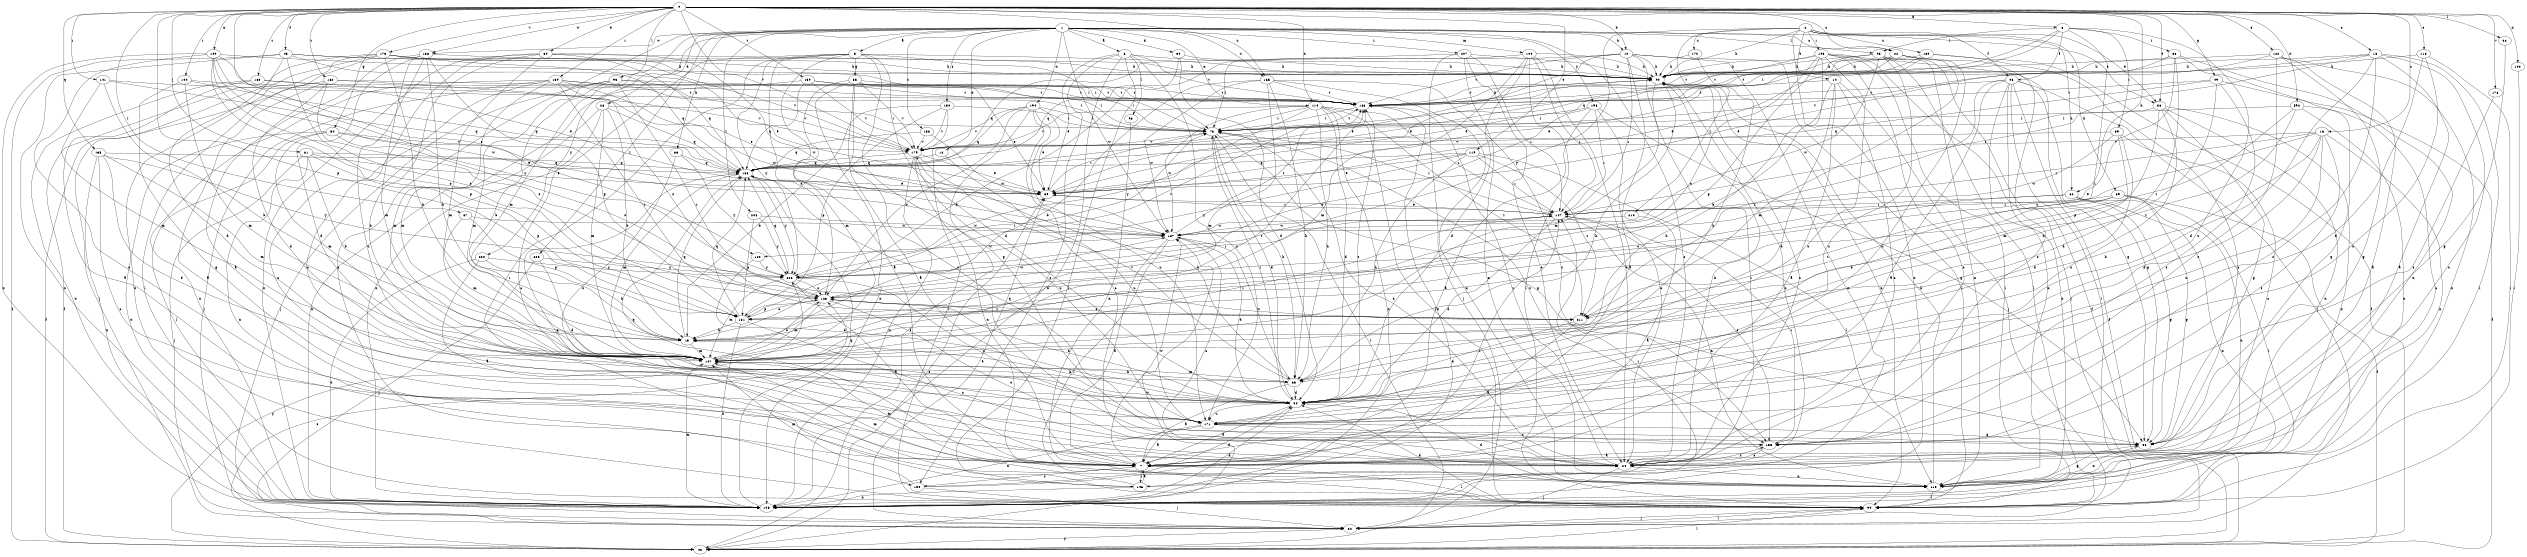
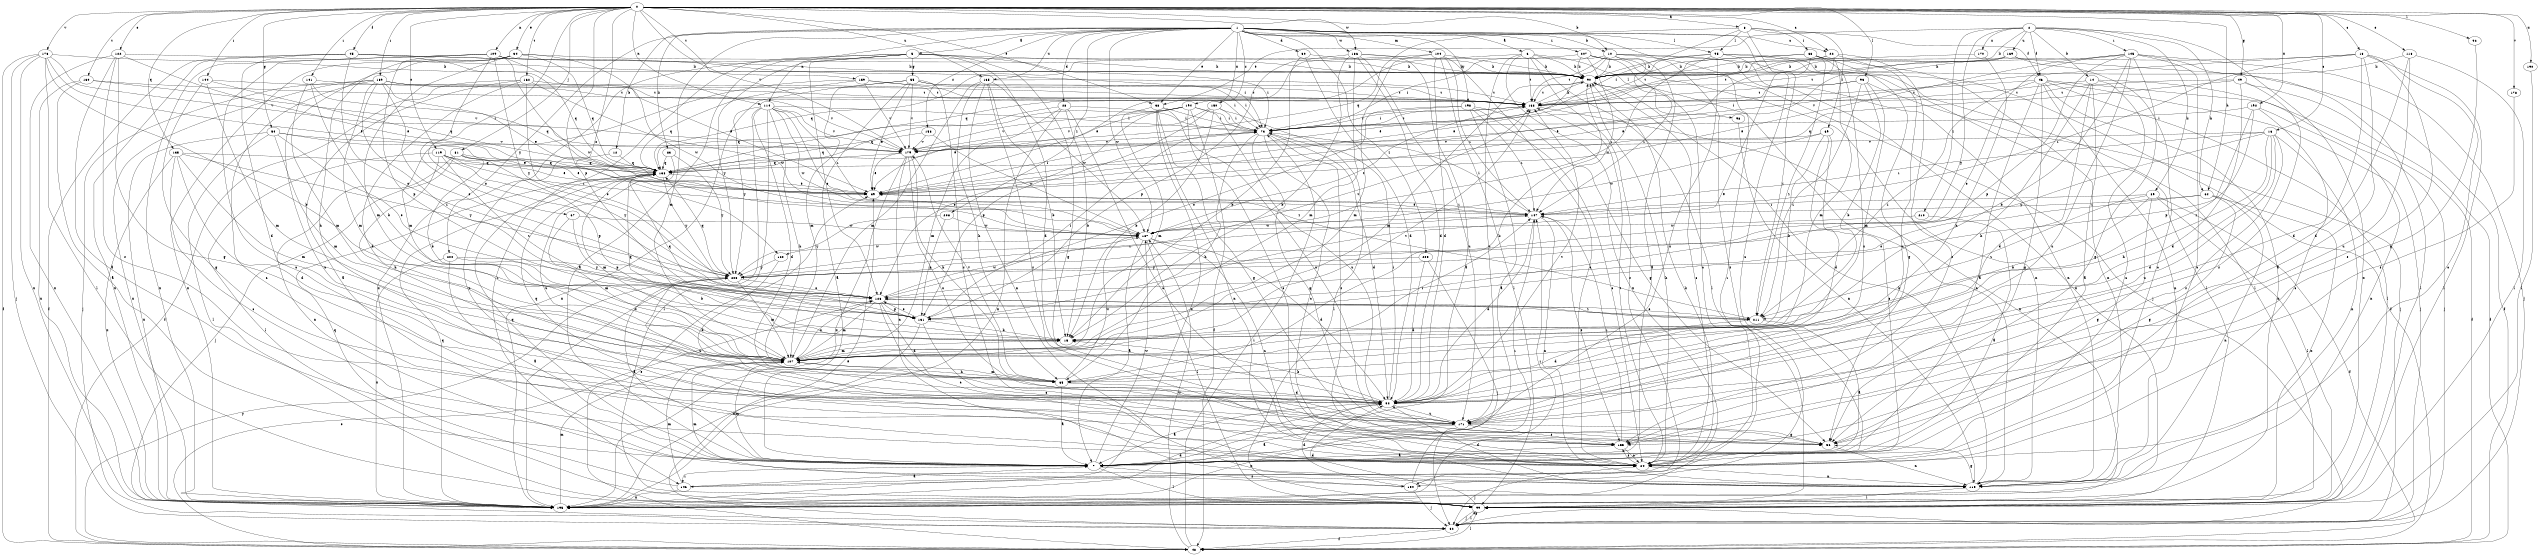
(2297, 106) -> (2254, 106)
(1891, 360) -> (1777, 334)
